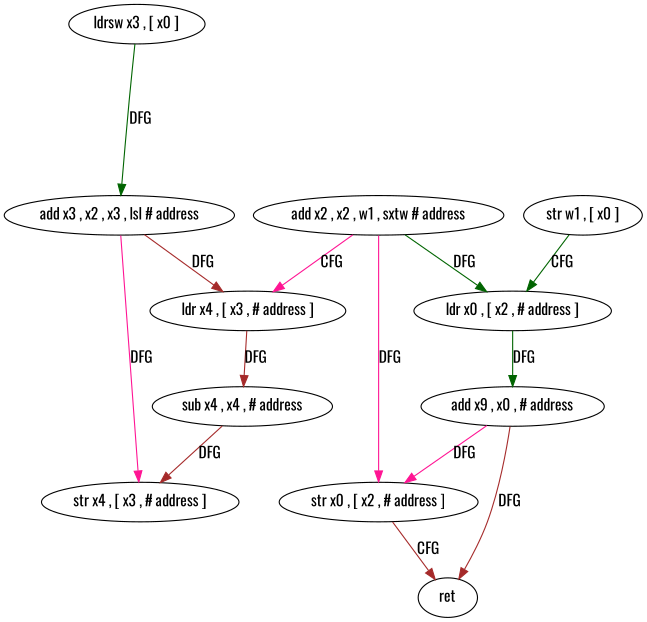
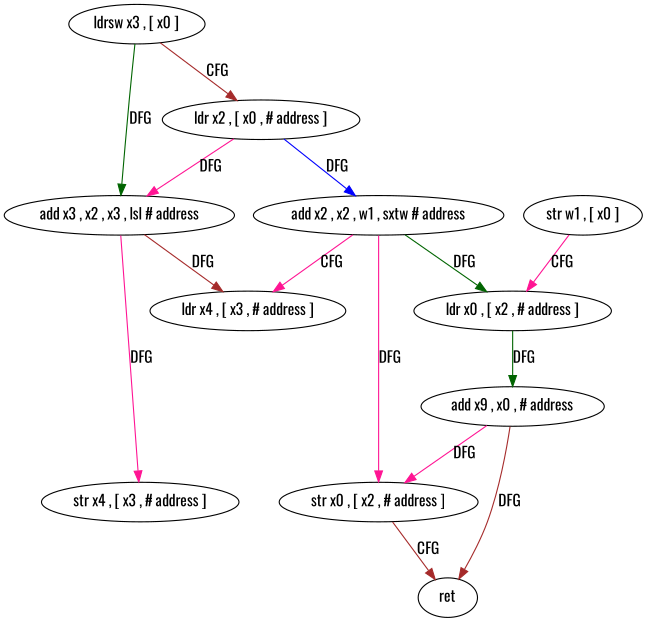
none -> (261, 120)
(551, 258) -> (551, 258)
(242, 406) -> none
